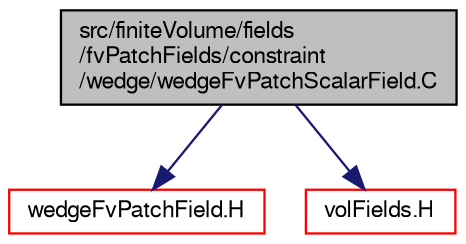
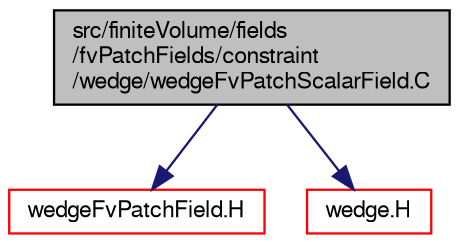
(381, 212) -> (369, 212)
